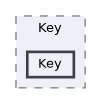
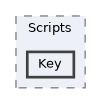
(51, 29) -> (51, 29)
